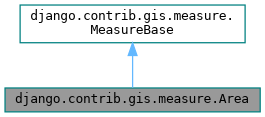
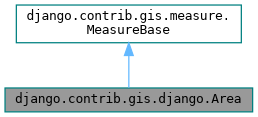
(133, 100) -> (129, 100)
